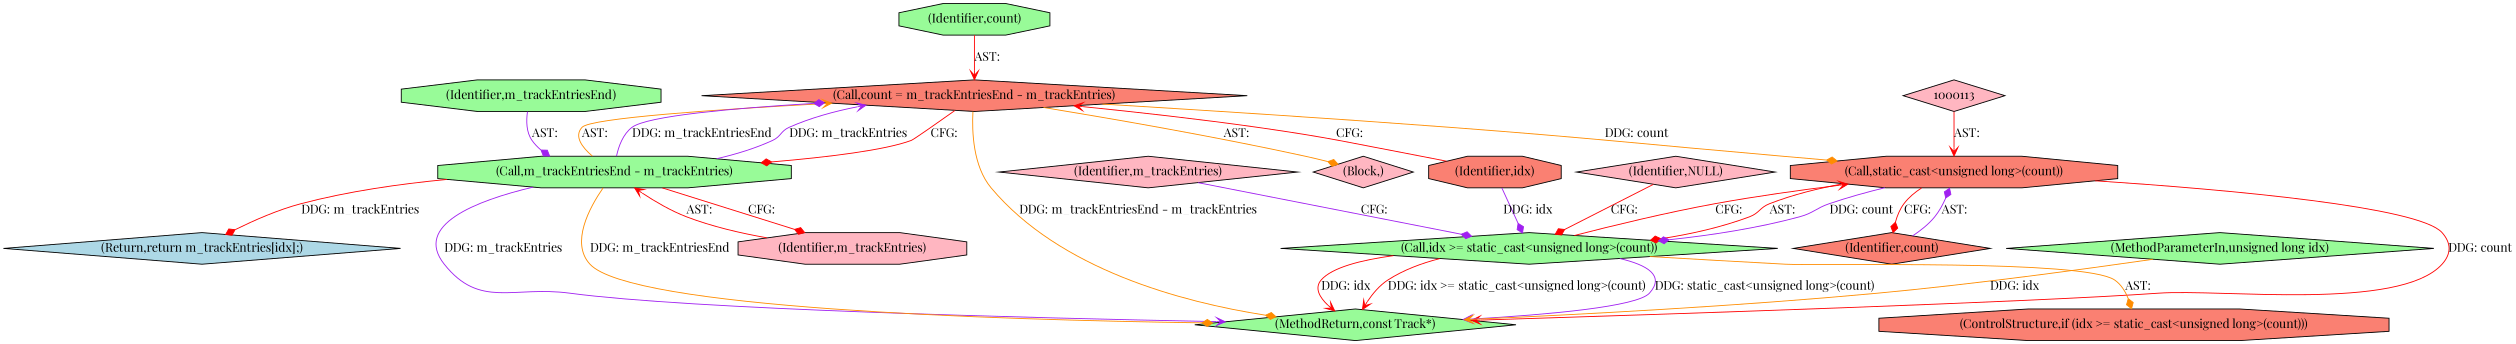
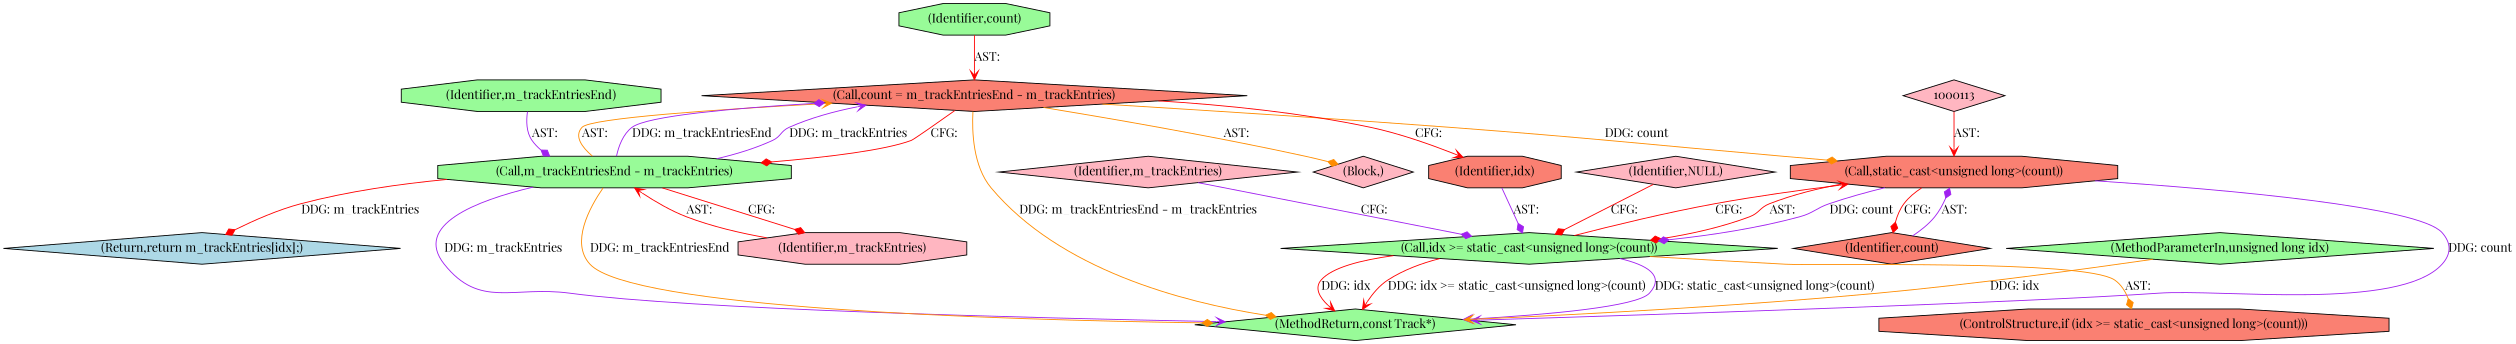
(1266, 129) -> (1368, 127)
(1528, 210) -> (1528, 210)
(2158, 293) -> (2158, 293)
